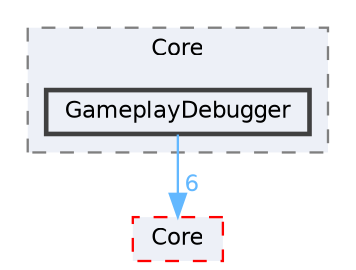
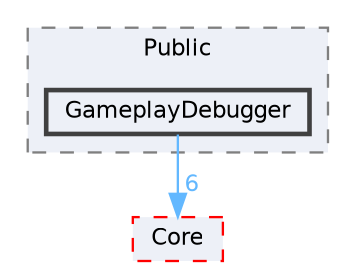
(178, 50) -> (178, 50)
